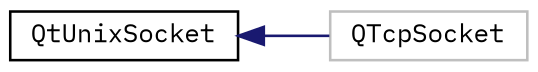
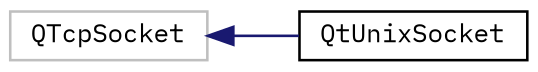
(297, 36) -> (266, 36)
